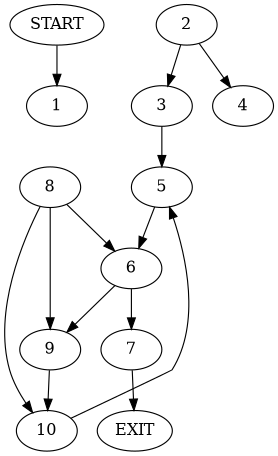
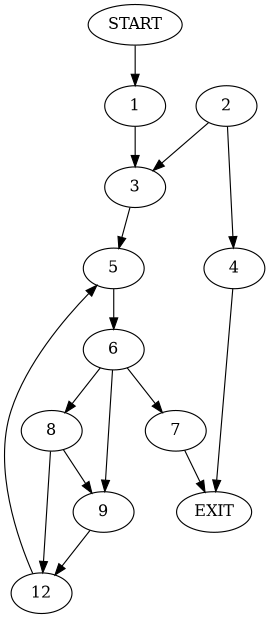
none -> (135, 141)
(87, 224) -> (86, 386)
none -> (225, 384)
(47, 431) -> (42, 593)
